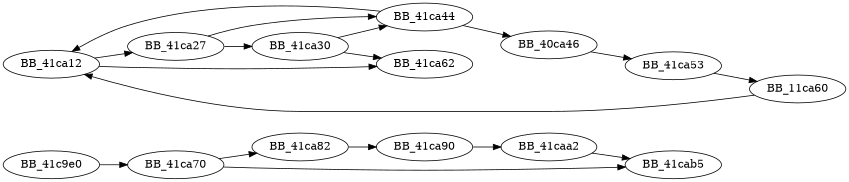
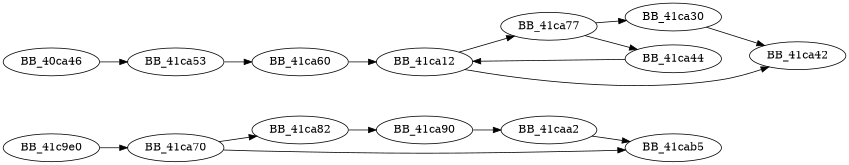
(483, 30) -> none
(358, 33) -> none
(176, 46) -> (549, 26)
(425, 64) -> (798, 56)
(798, 89) -> (300, 62)
